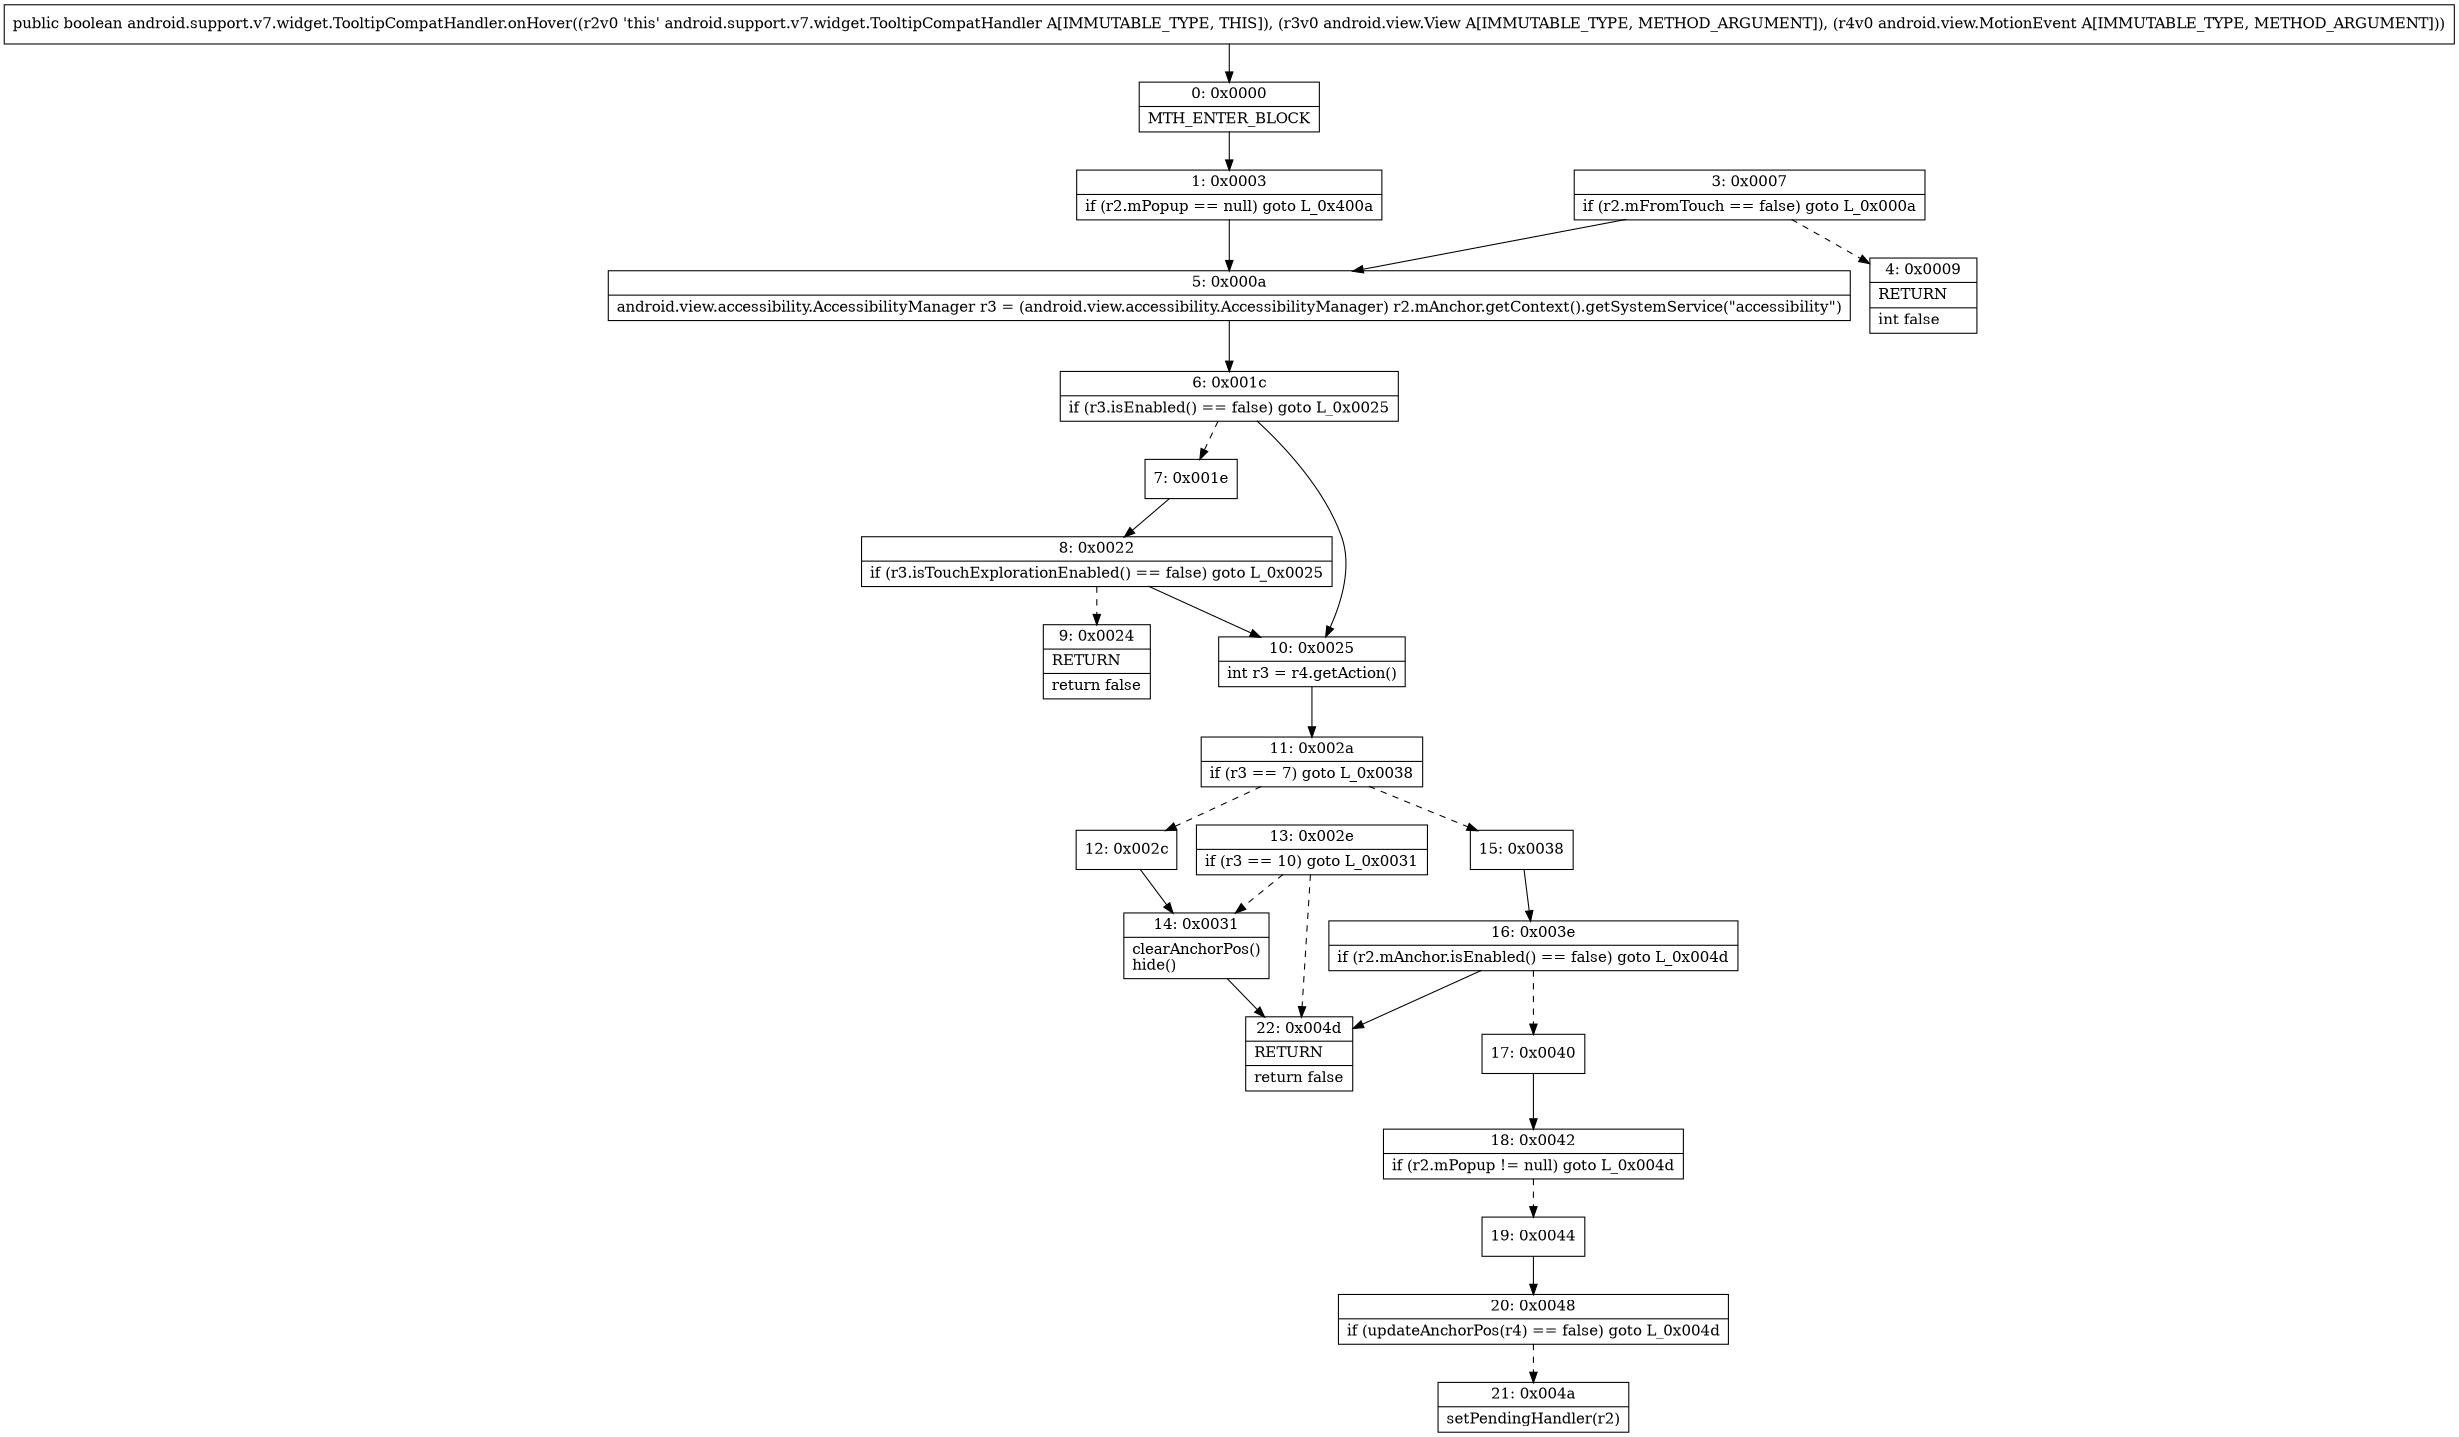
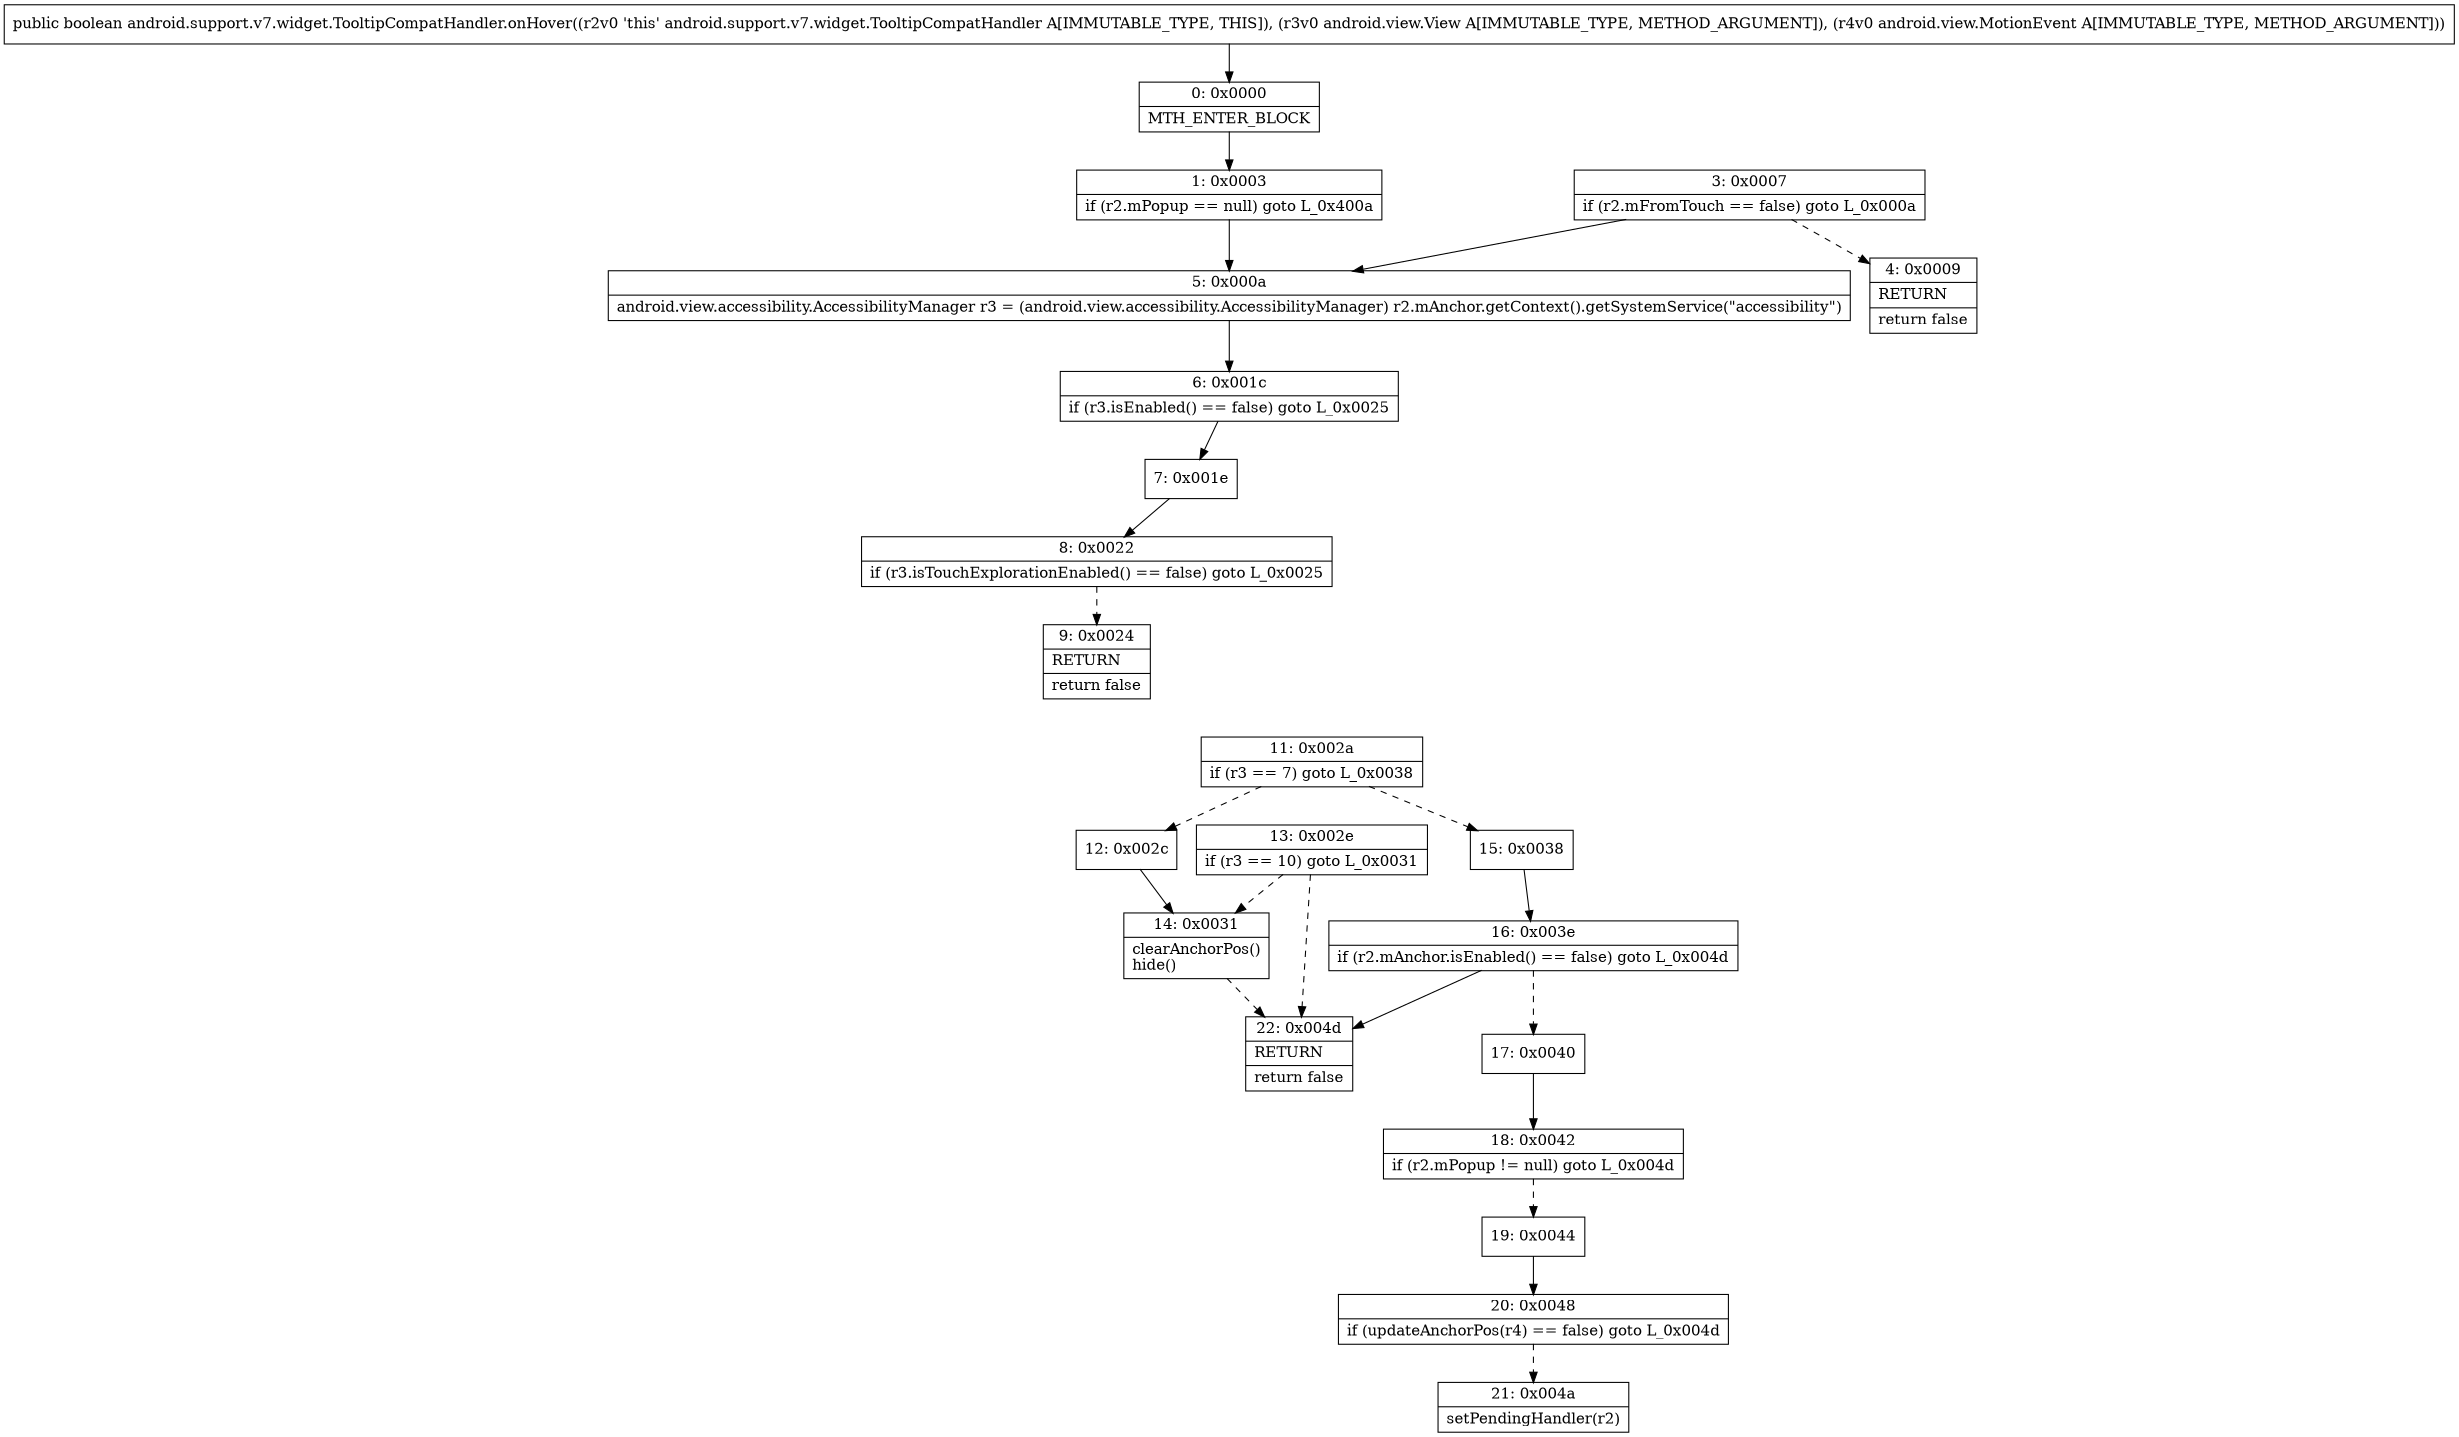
(1909, 320) -> (1923, 320)
(1211, 435) -> (1211, 435)
(1312, 662) -> none
(1242, 994) -> (1242, 994)
